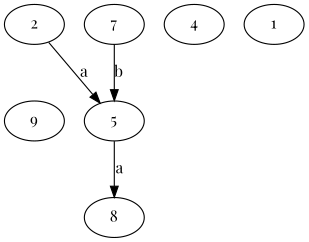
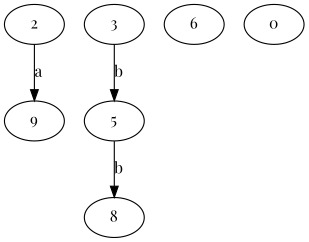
(114, 24) -> (114, 24)
(194, 24) -> (194, 24)
(274, 24) -> (274, 24)
(71, 68) -> (34, 67)
(119, 169) -> (119, 169)
